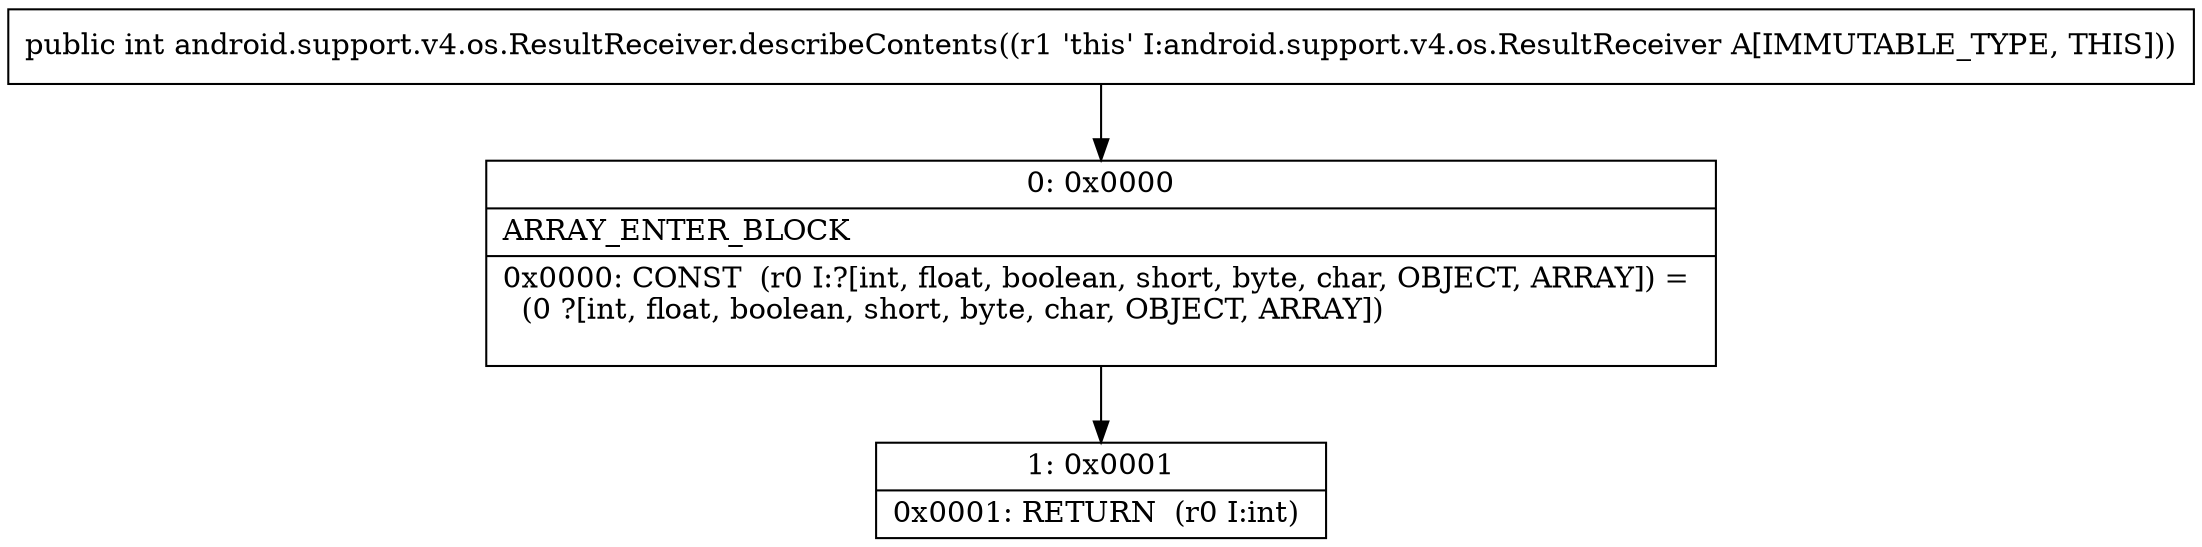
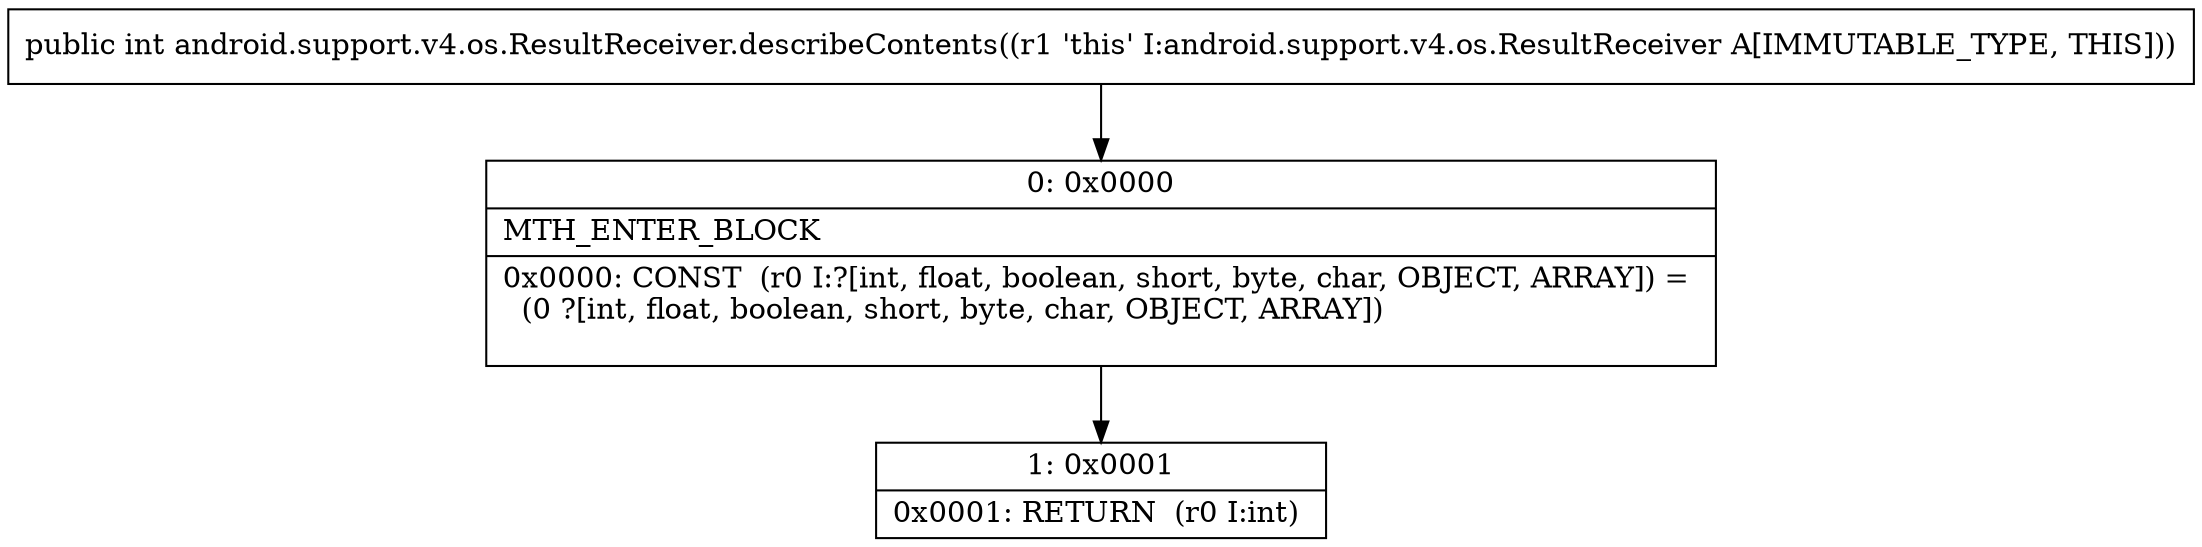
(677, 231) -> (663, 231)
